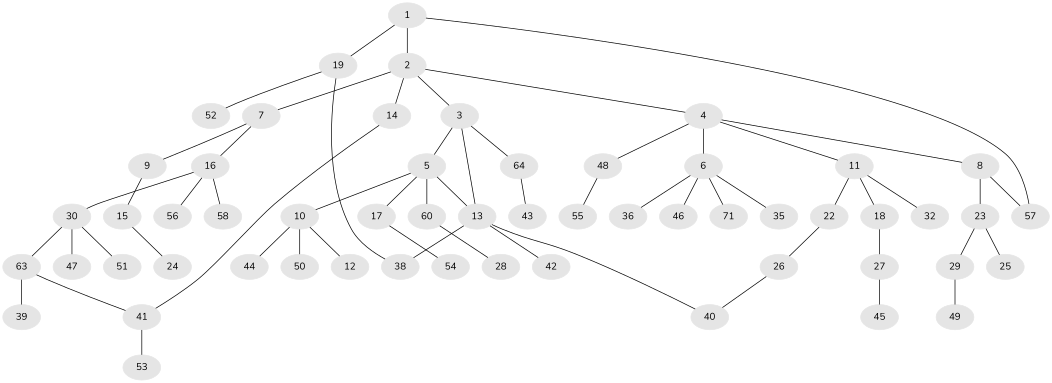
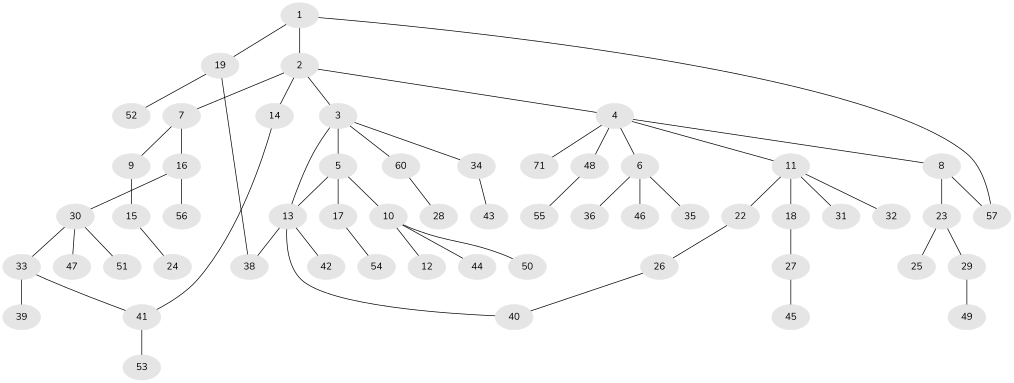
(519, 166) -> (476, 166)
(427, 191) -> (370, 141)
(716, 191) -> (577, 141)
(223, 217) -> none
none -> (841, 217)
(22, 267) -> (22, 267)
